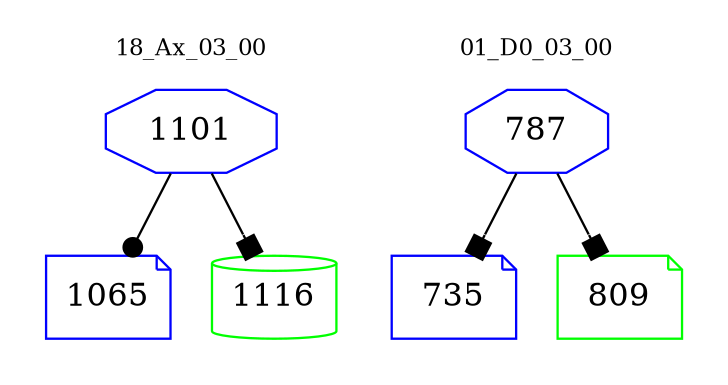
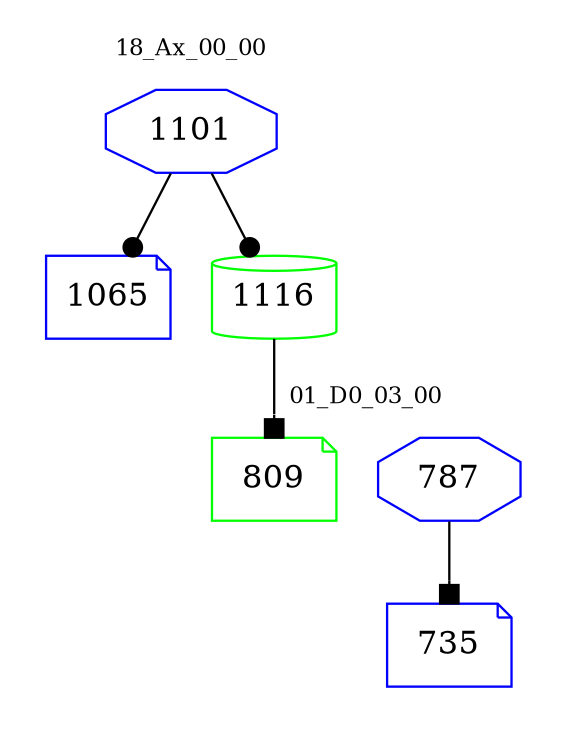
(191, 50) -> (191, 50)
(227, 204) -> (229, 206)
(573, 204) -> (274, 390)
